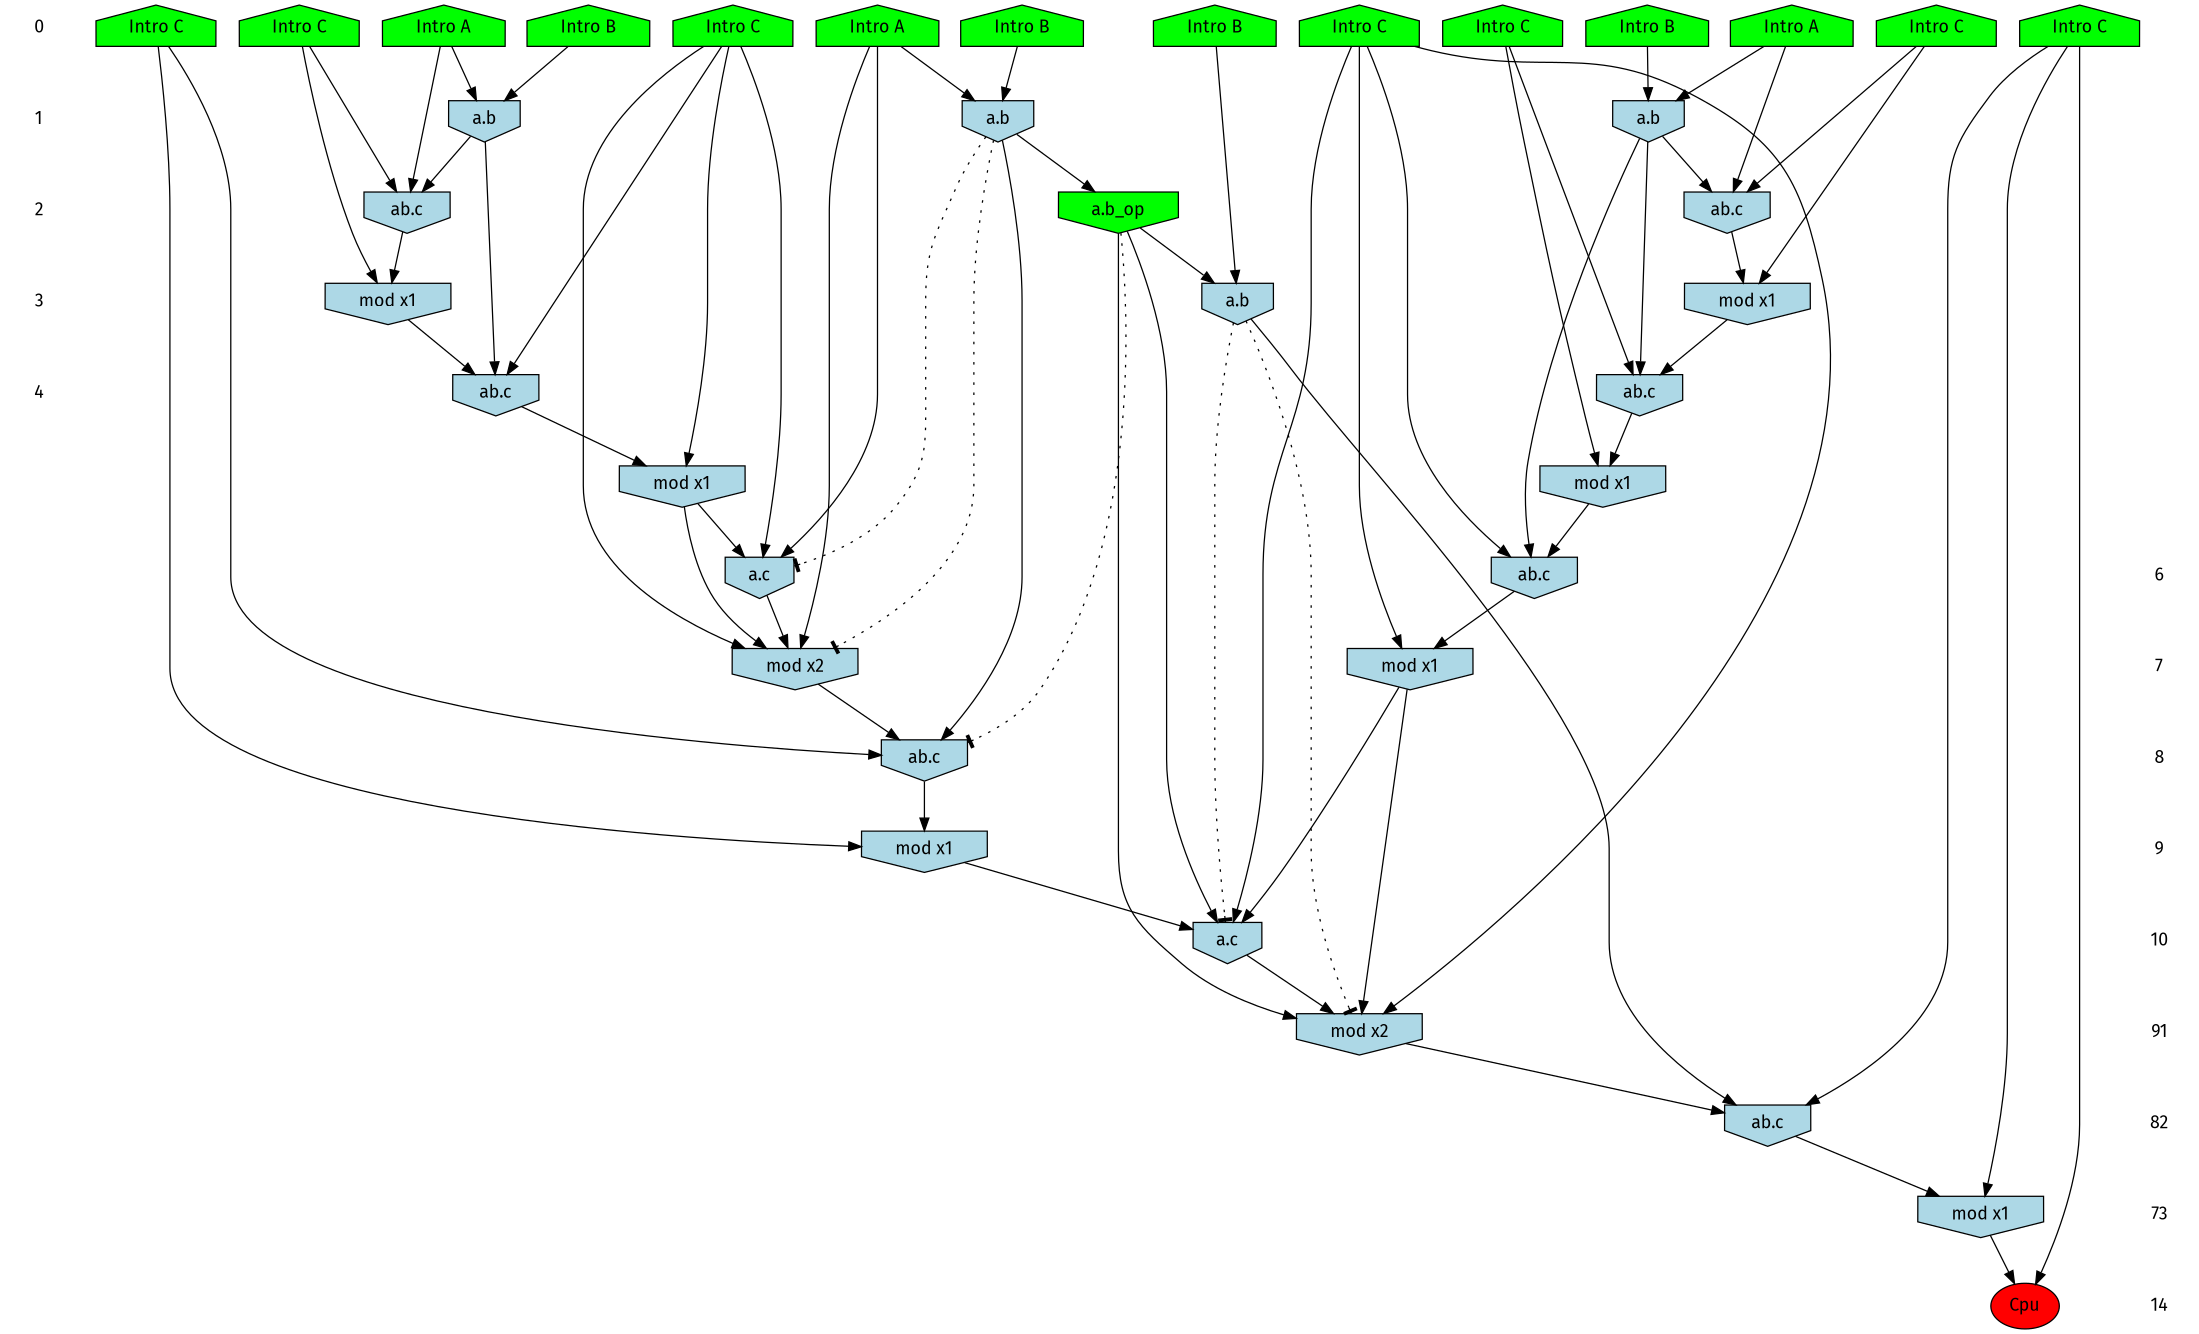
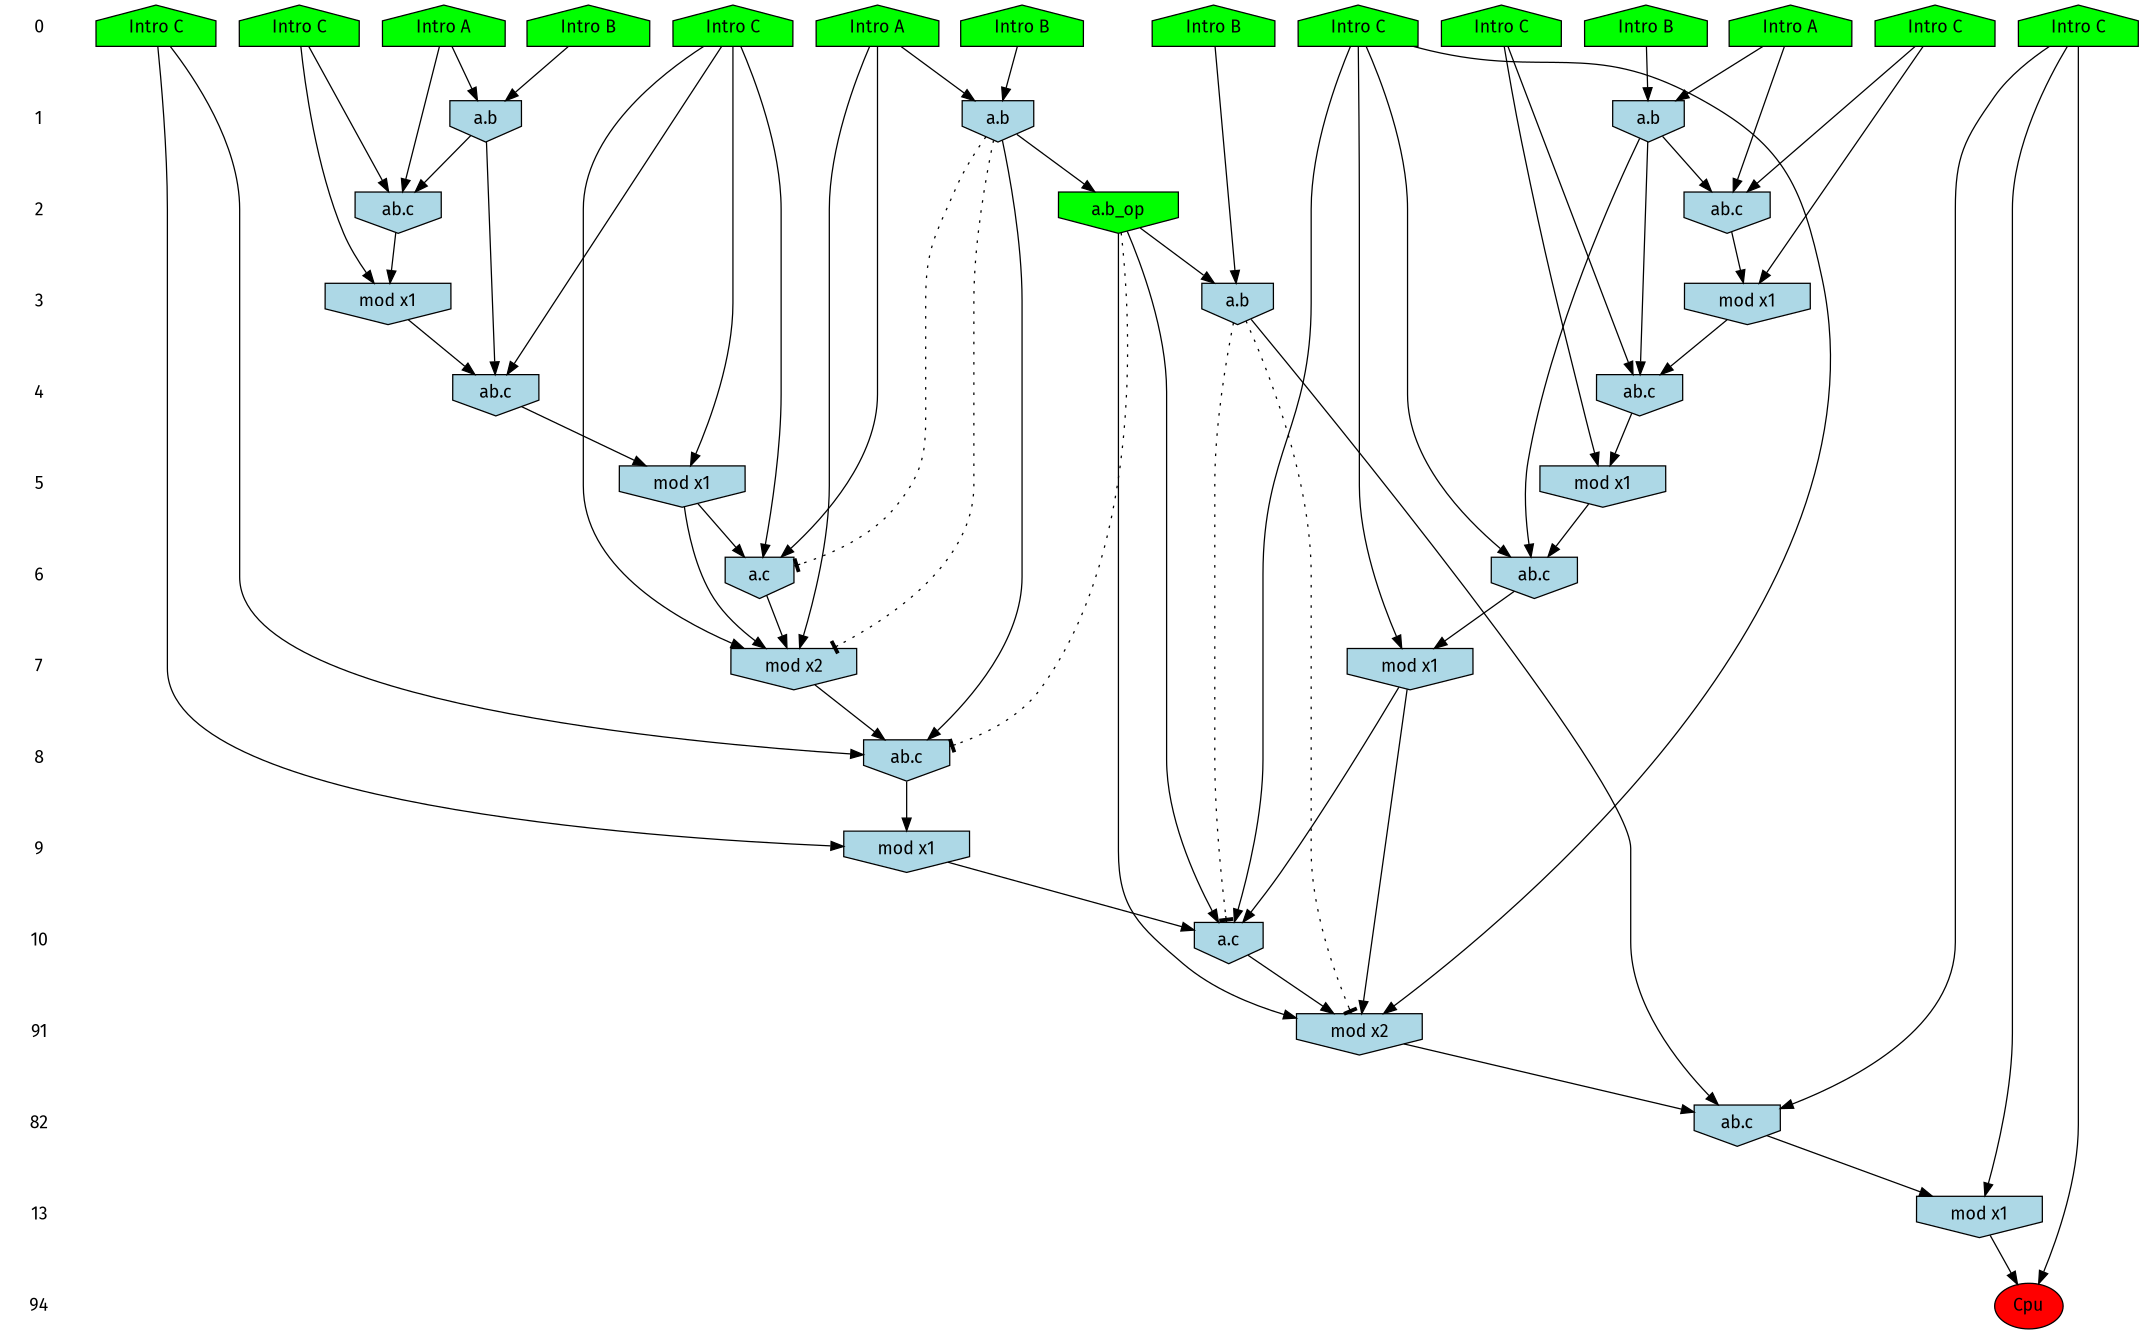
none -> (39, 484)
(2159, 1215) -> (39, 1215)
(2159, 1306) -> (39, 1306)
